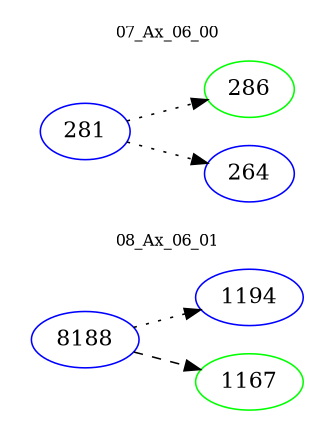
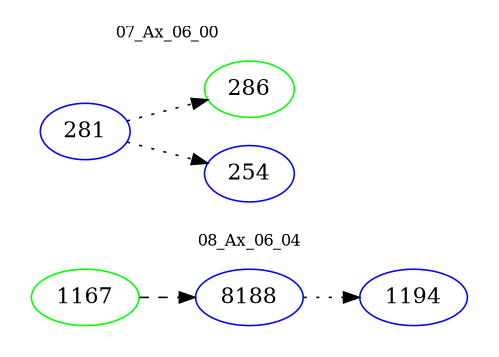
(249, 174) -> (249, 174)
(167, 242) -> (249, 242)
(160, 359) -> (159, 297)
